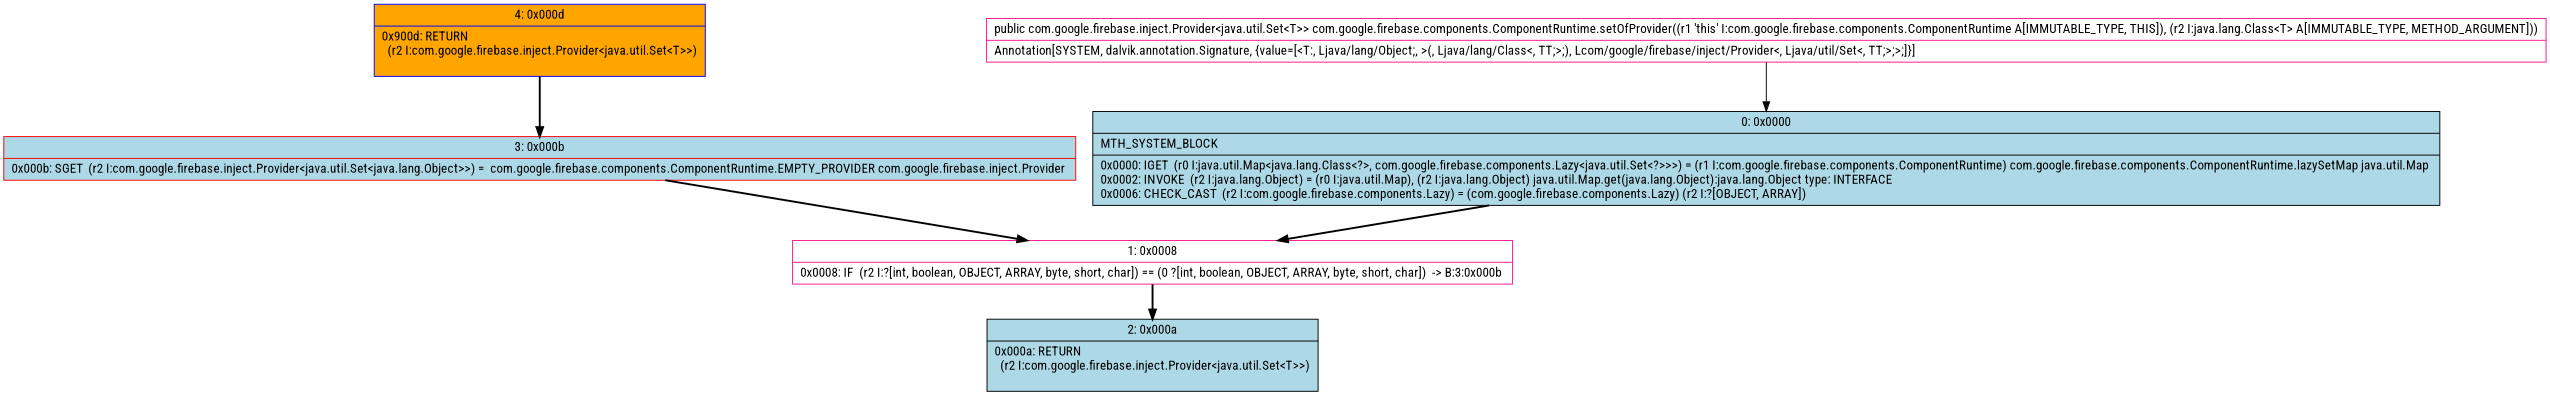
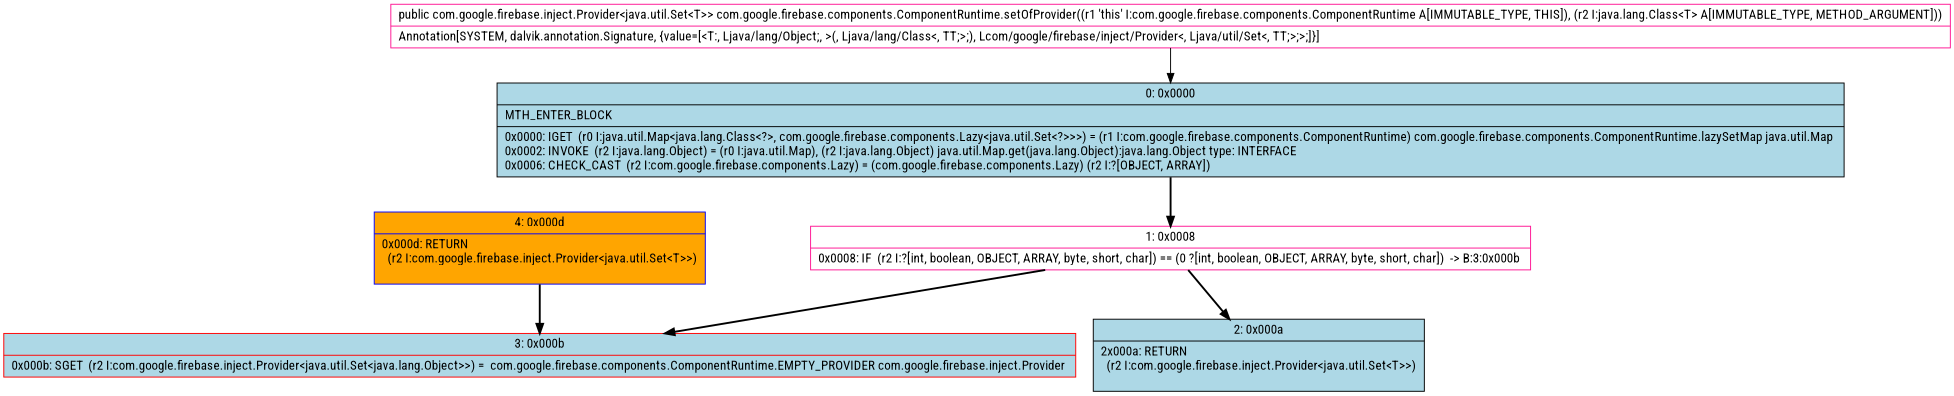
(428, 37) -> (428, 244)
(1159, 144) -> (559, 115)
(841, 210) -> (860, 301)
(1041, 351) -> (1147, 351)
